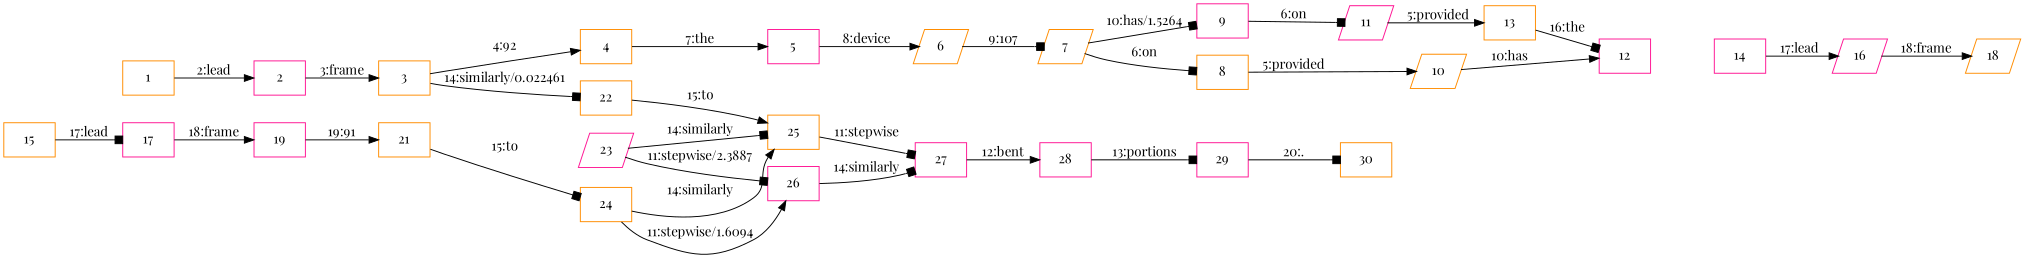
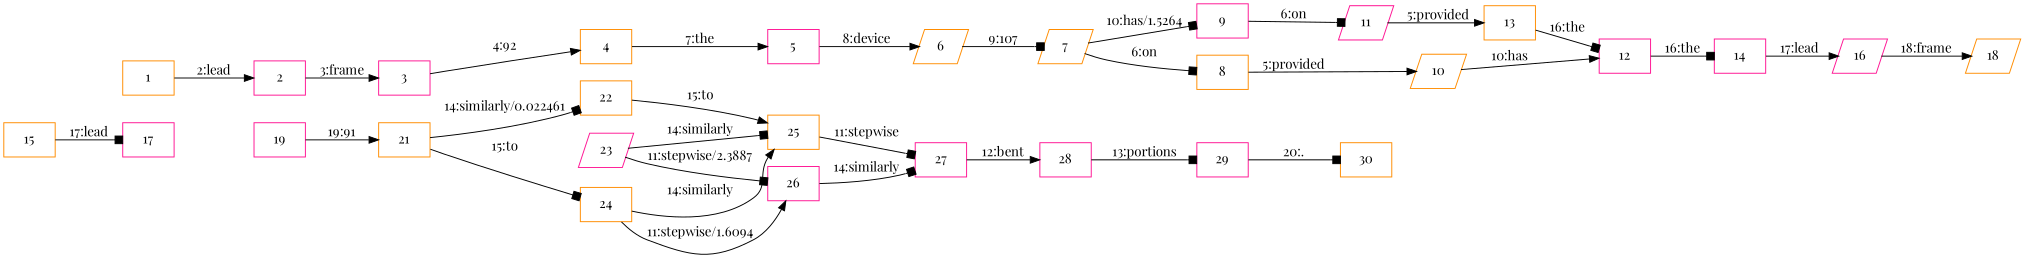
none -> (1678, 56)
(404, 78) -> (404, 78)
(500, 92) -> (501, 128)
(209, 140) -> none
